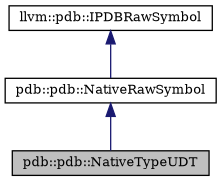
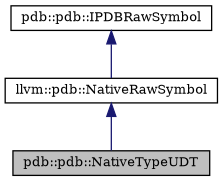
(111, 18) -> (111, 18)
(111, 91) -> (111, 91)
